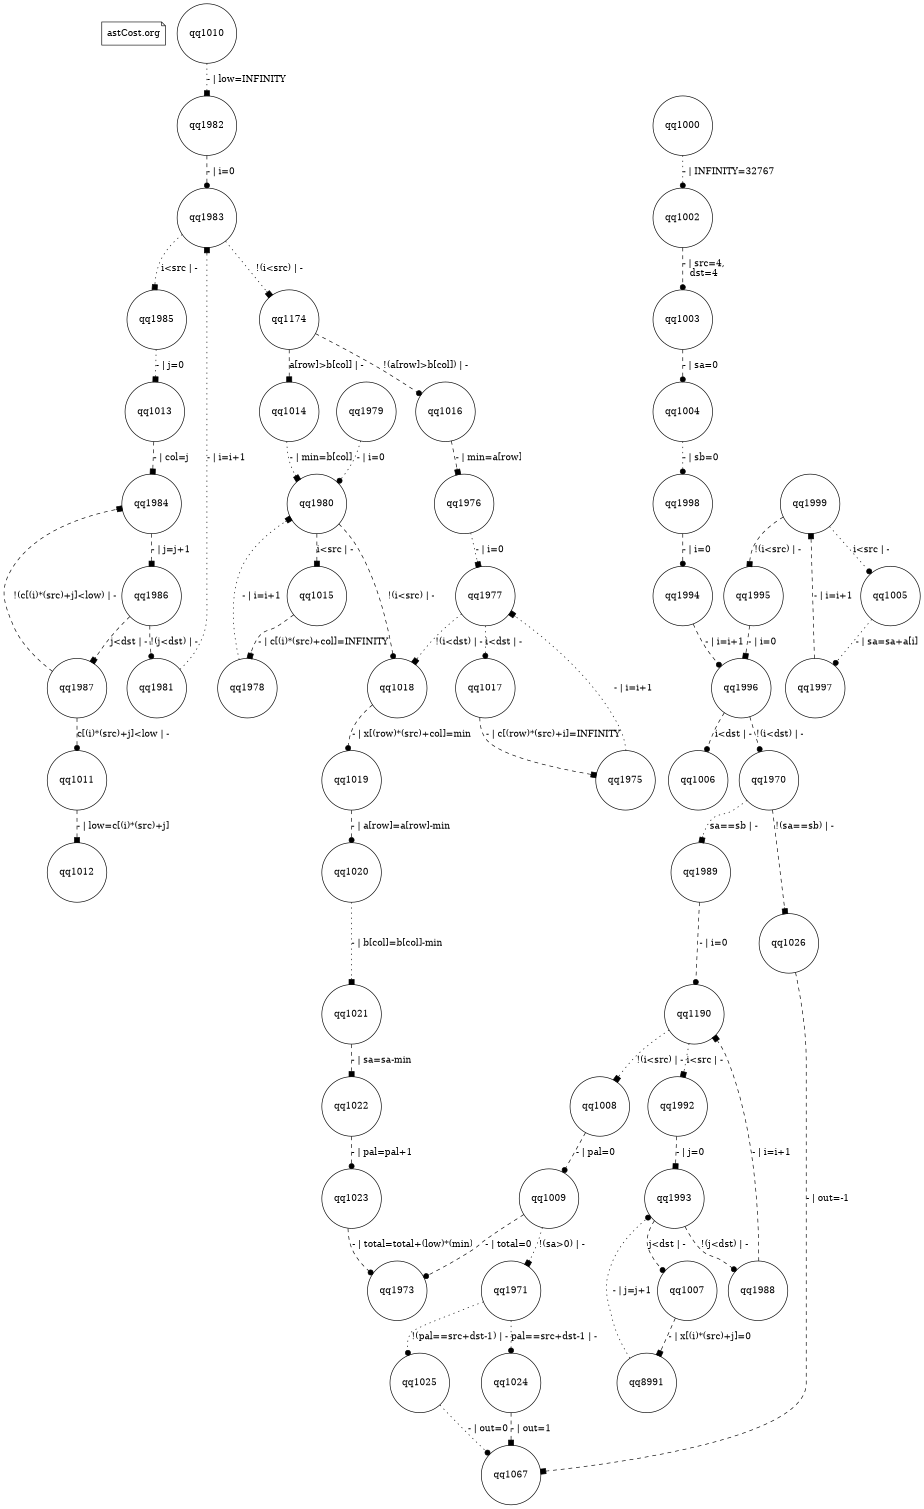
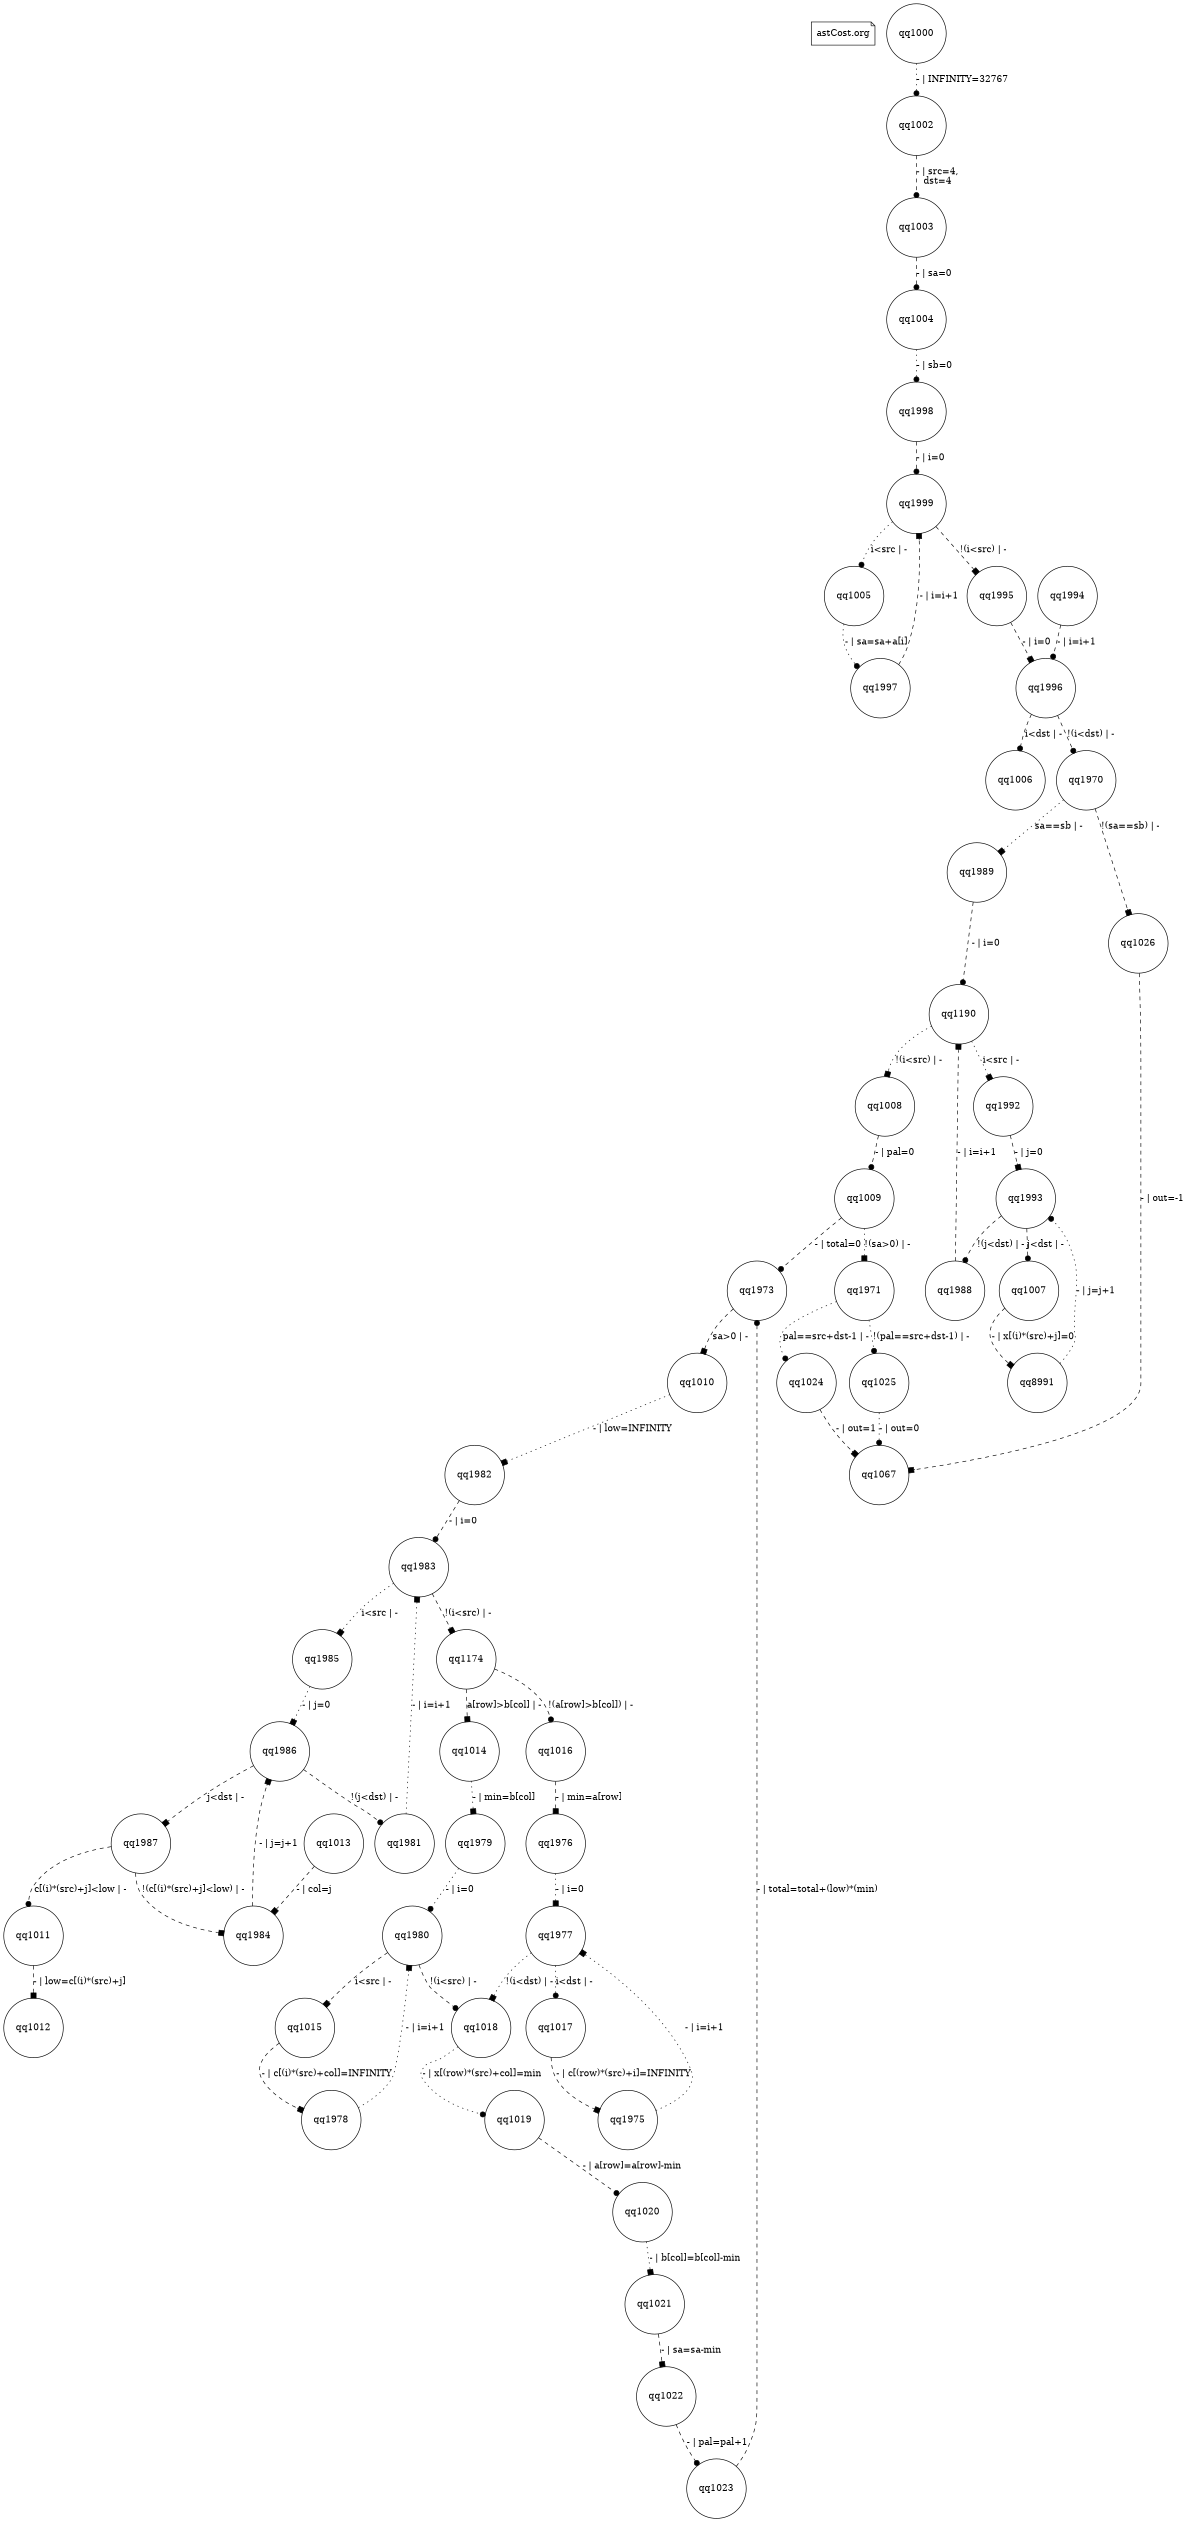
(246, 266) -> (441, 1610)
(156, 362) -> (302, 1702)
(289, 459) -> (472, 1794)
(683, 547) -> (916, 455)
(356, 723) -> (427, 2085)
none -> (717, 1326)
